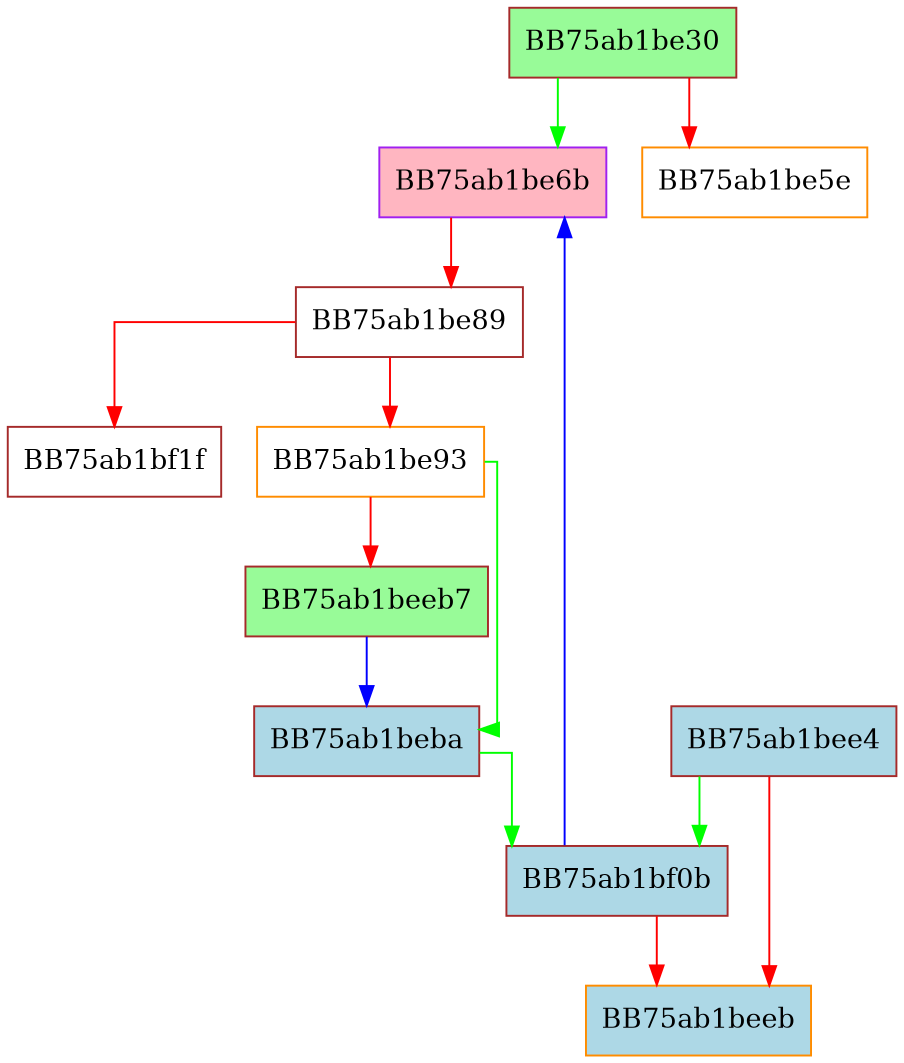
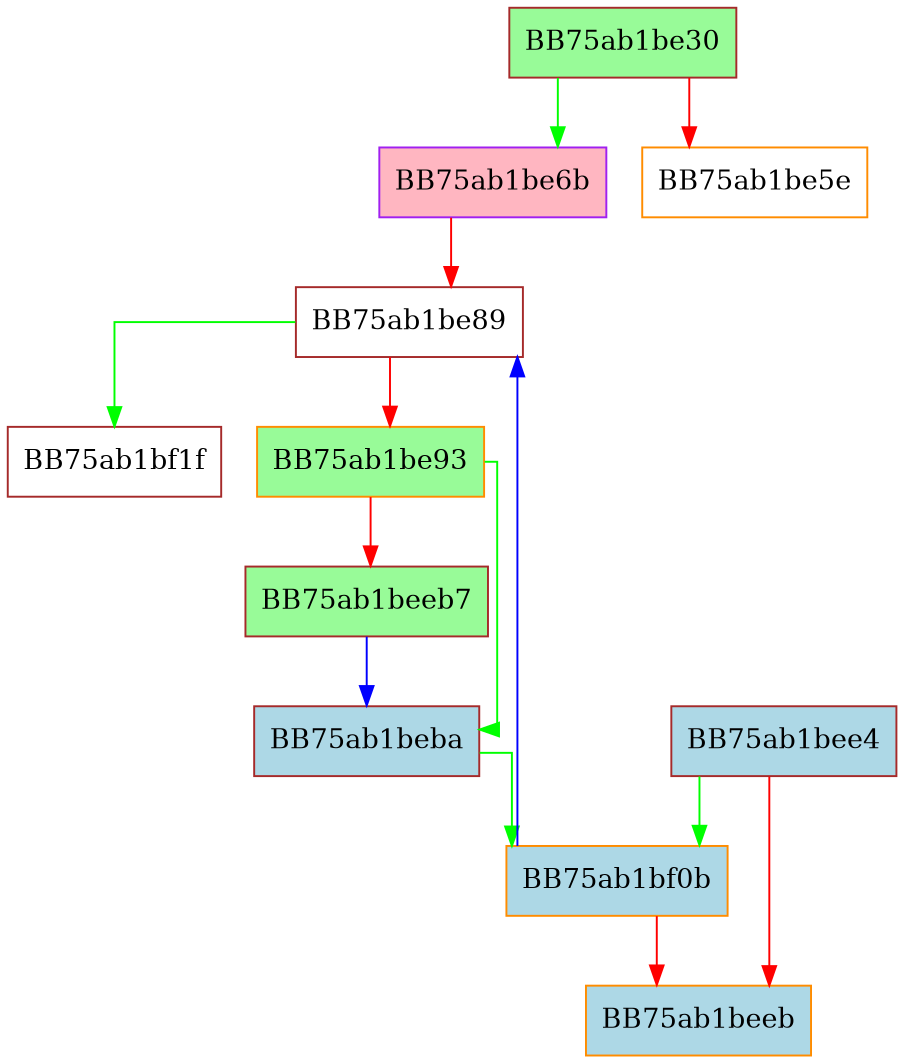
(162, 322) -> (162, 322)
(371, 462) -> (371, 462)
(565, 541) -> (517, 611)
(617, 881) -> (617, 881)
